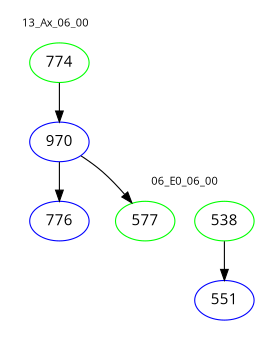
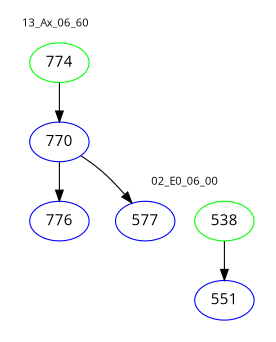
(56, 24) -> (56, 24)
(59, 142) -> (59, 142)
(185, 182) -> (185, 182)
(145, 221) -> (145, 221)
